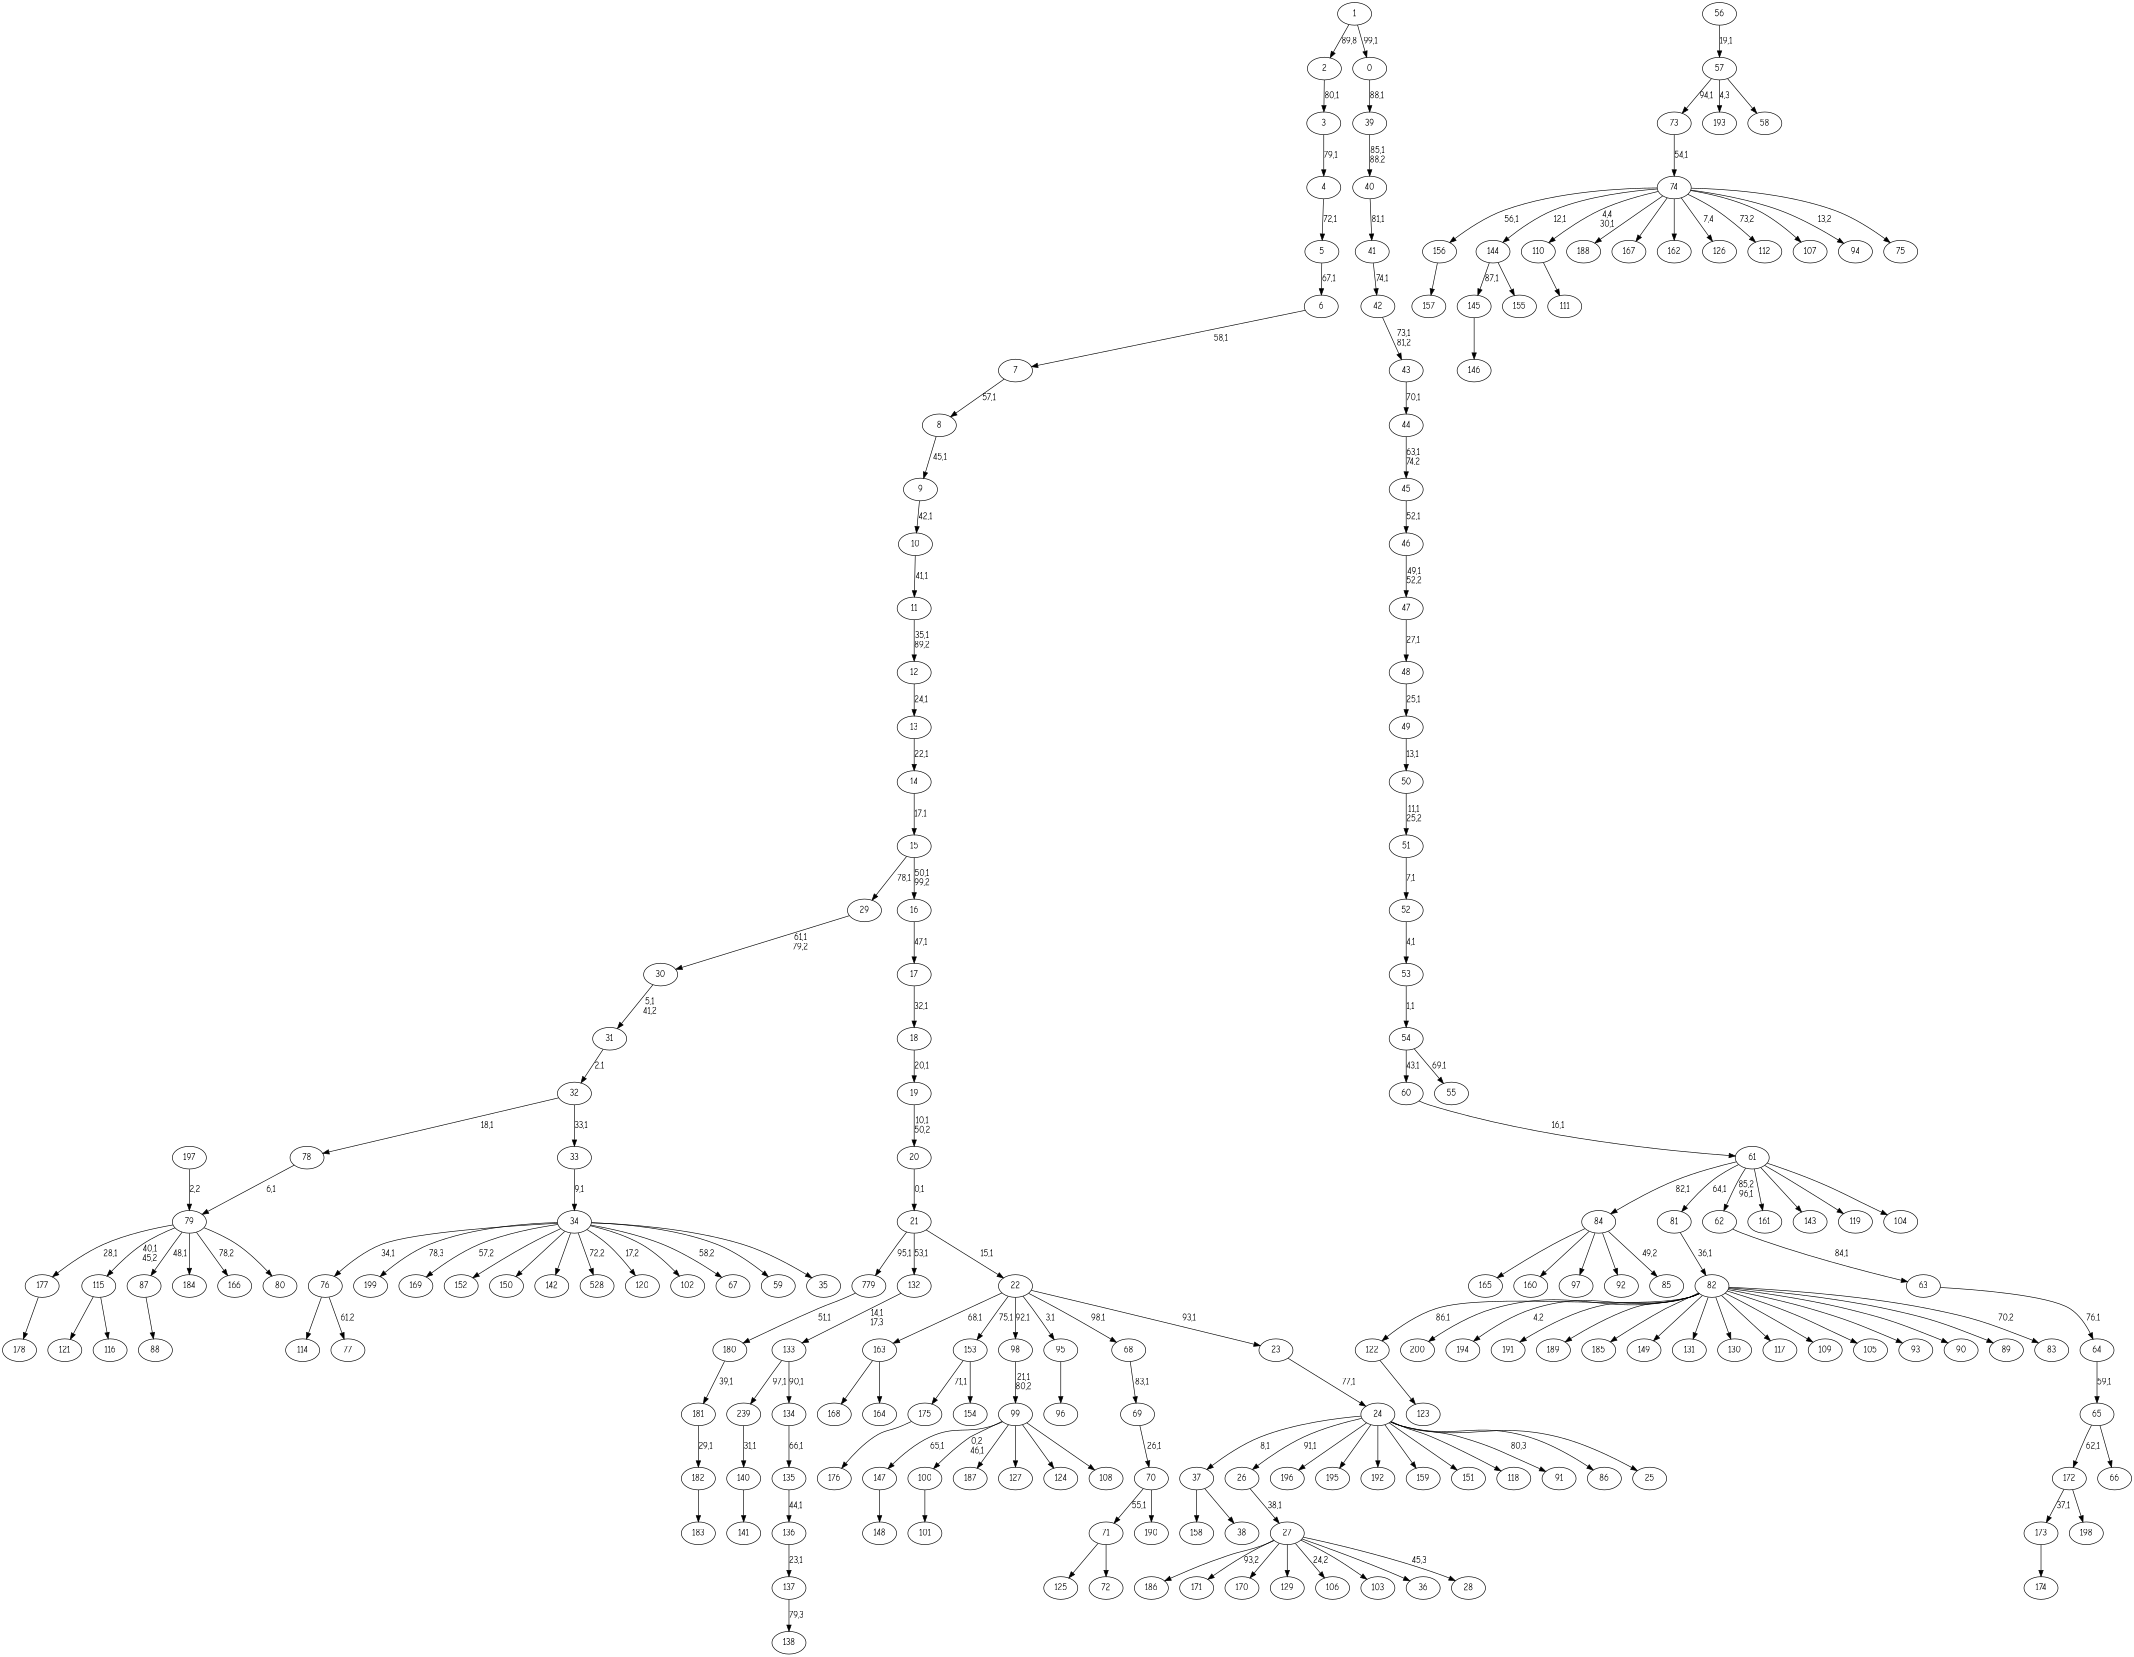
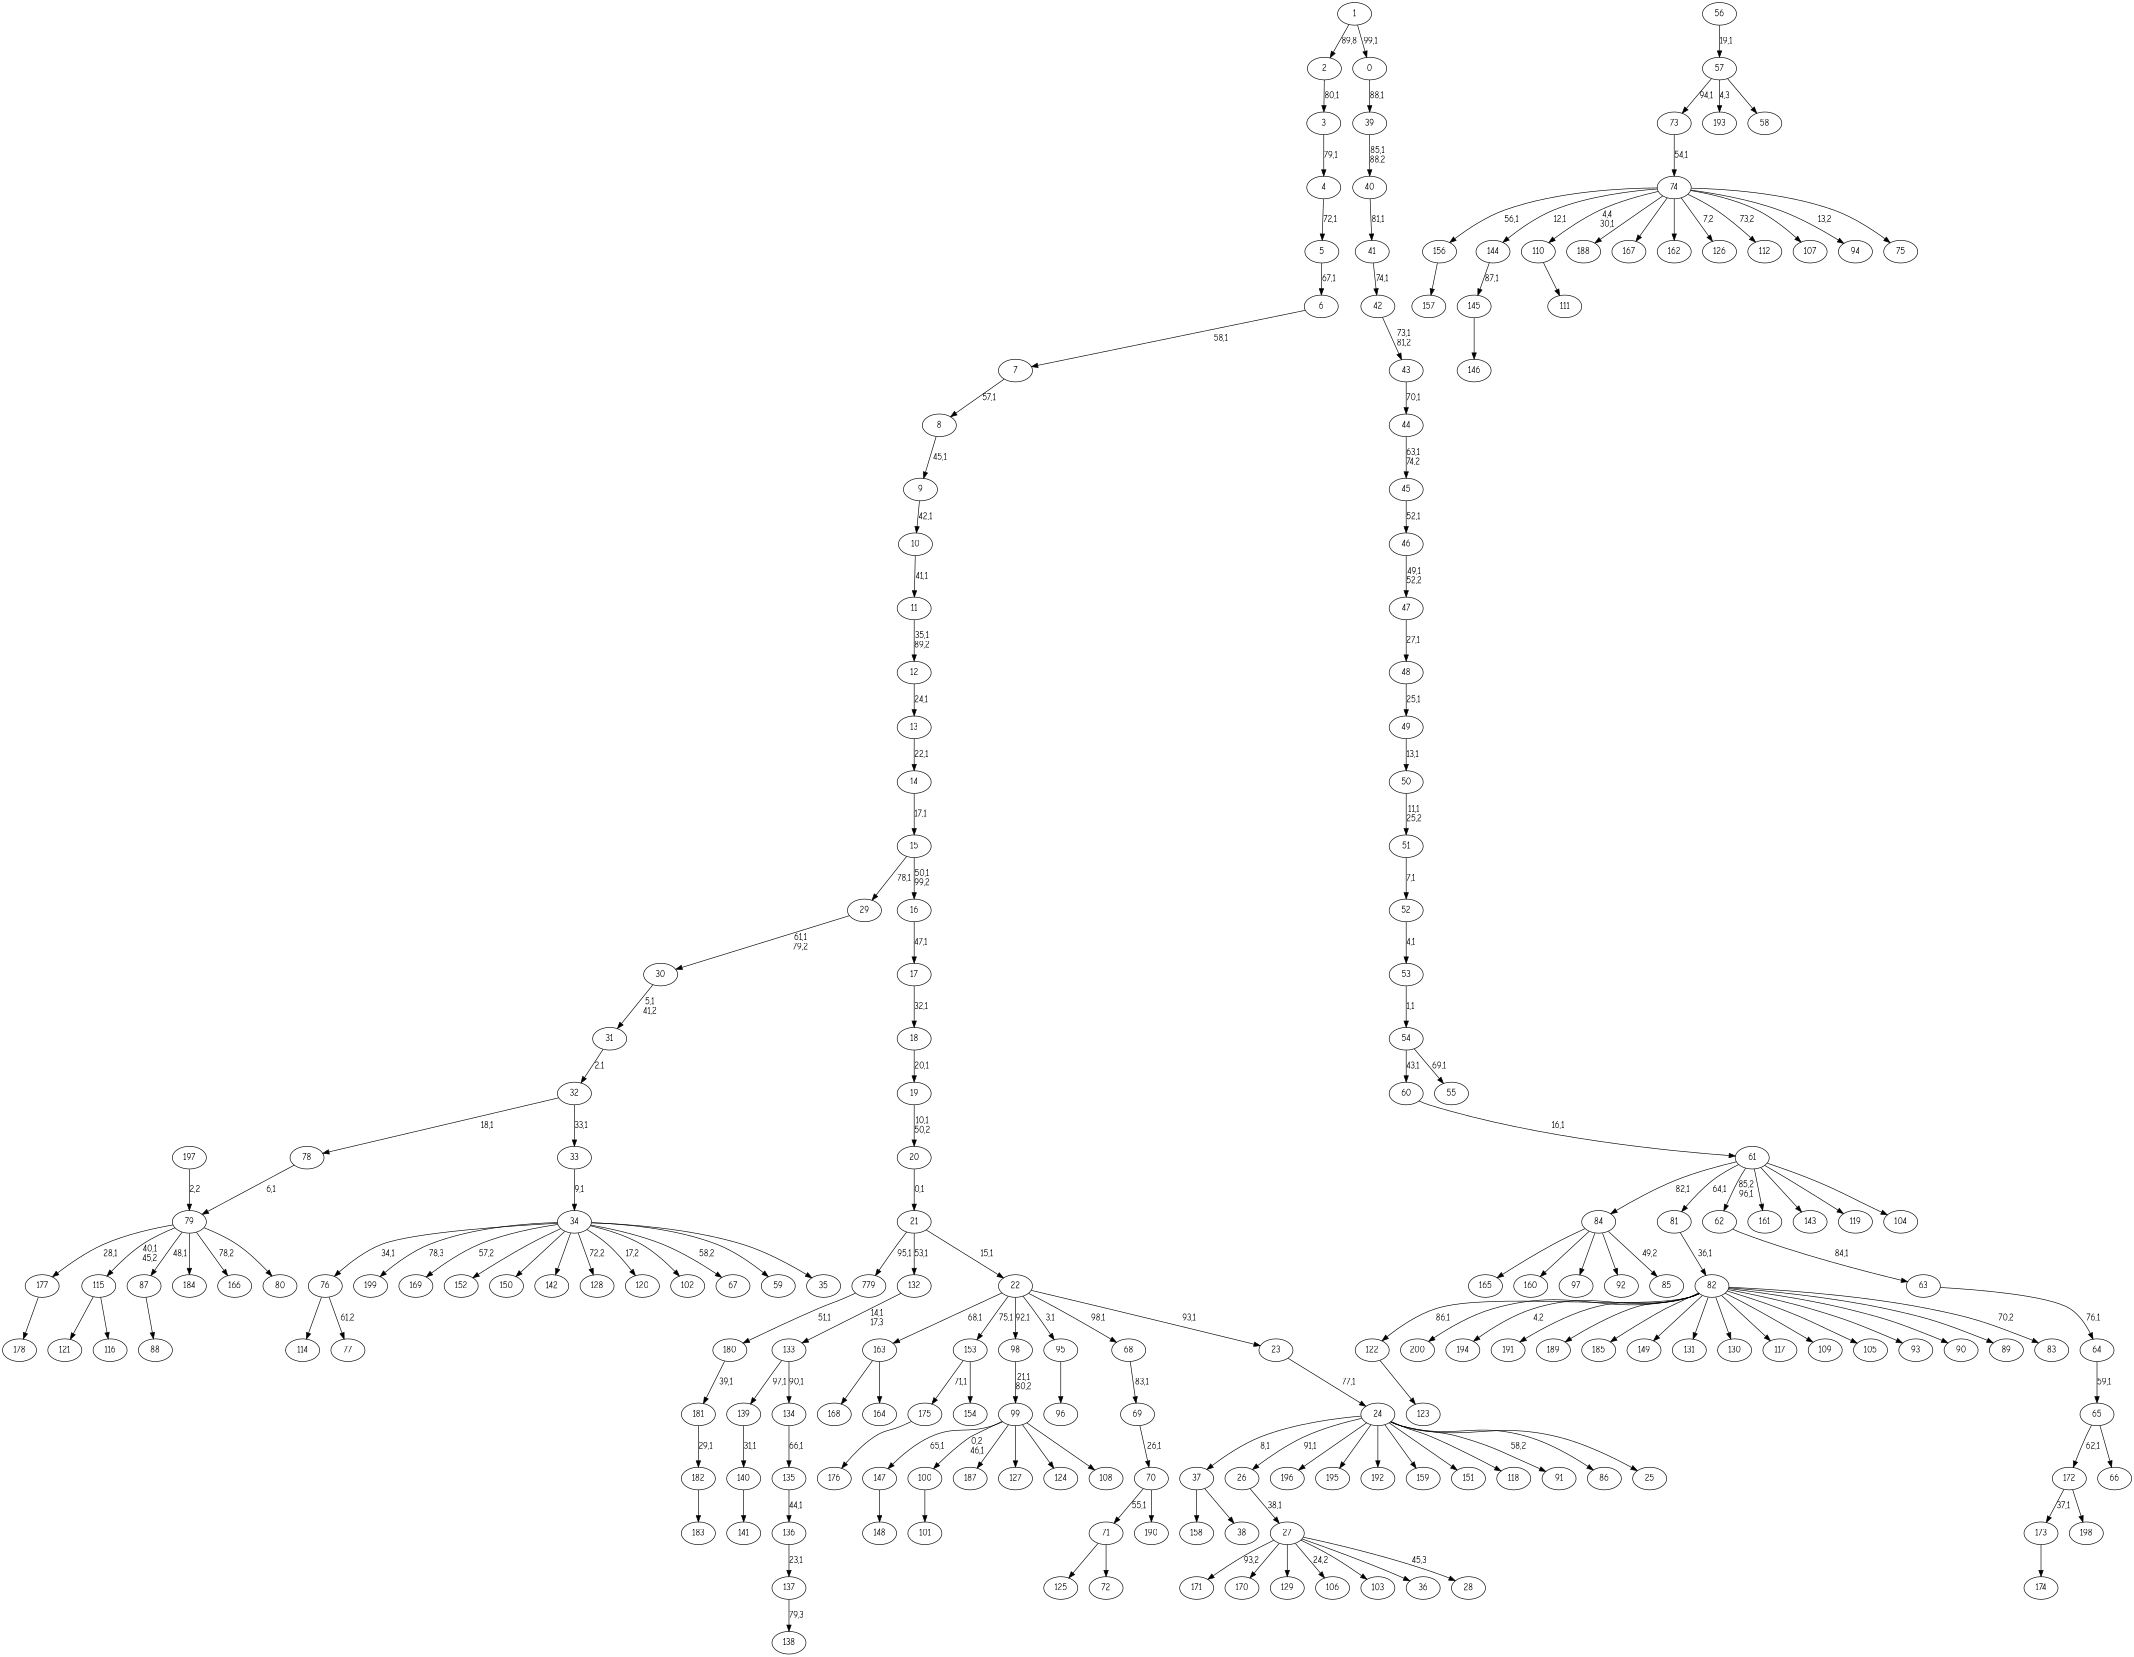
(1709, 220) -> (1709, 220)
(1519, 306) -> none
(597, 1286) -> (597, 1286)
(744, 1414) -> (744, 1414)
(1518, 1446) -> (1518, 1446)
(1151, 1588) -> none
